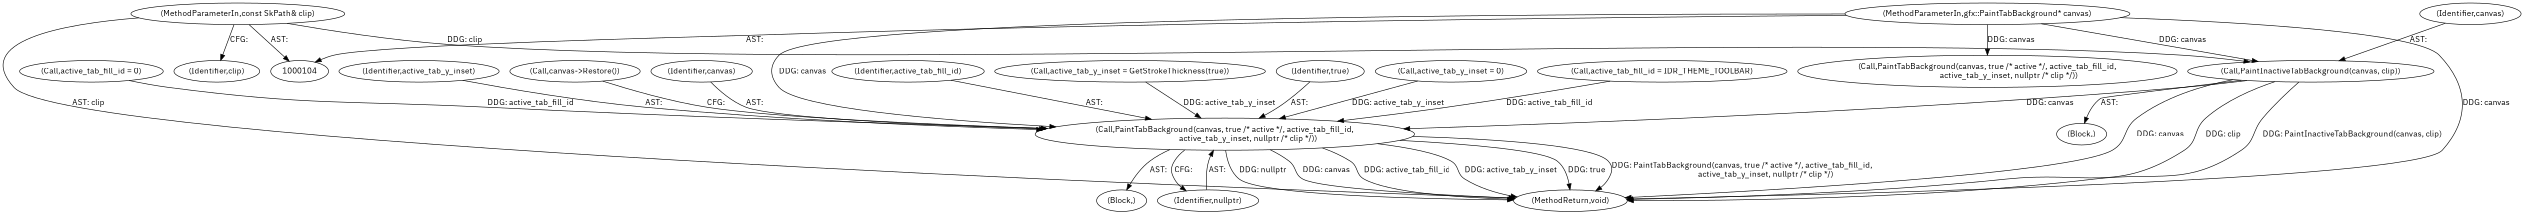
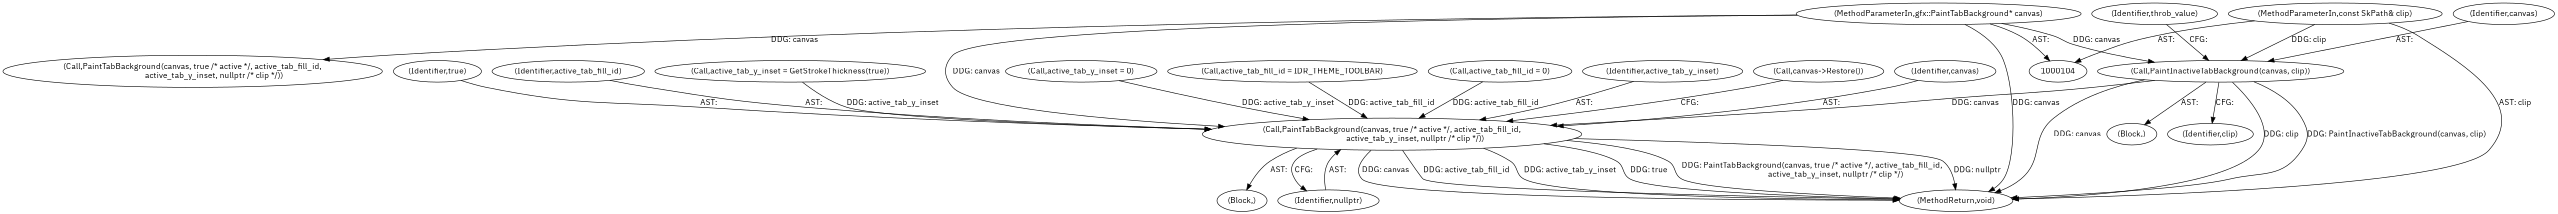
none -> (2155, 14)
(228, 40) -> (2216, 100)
